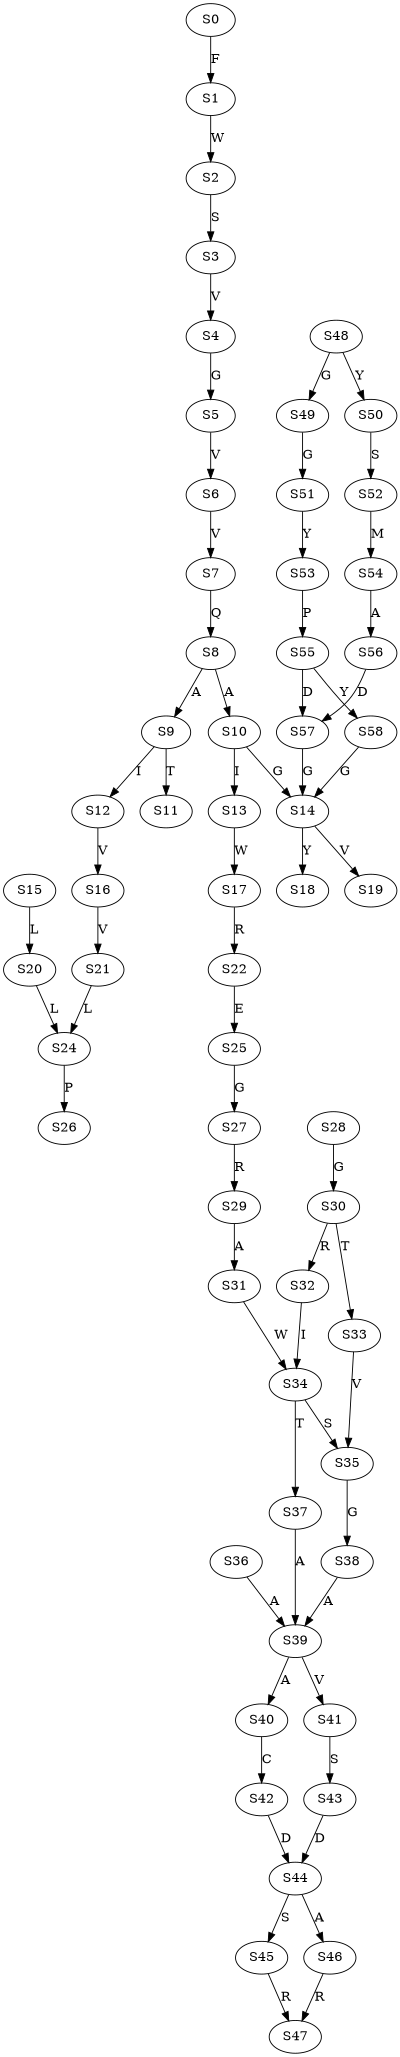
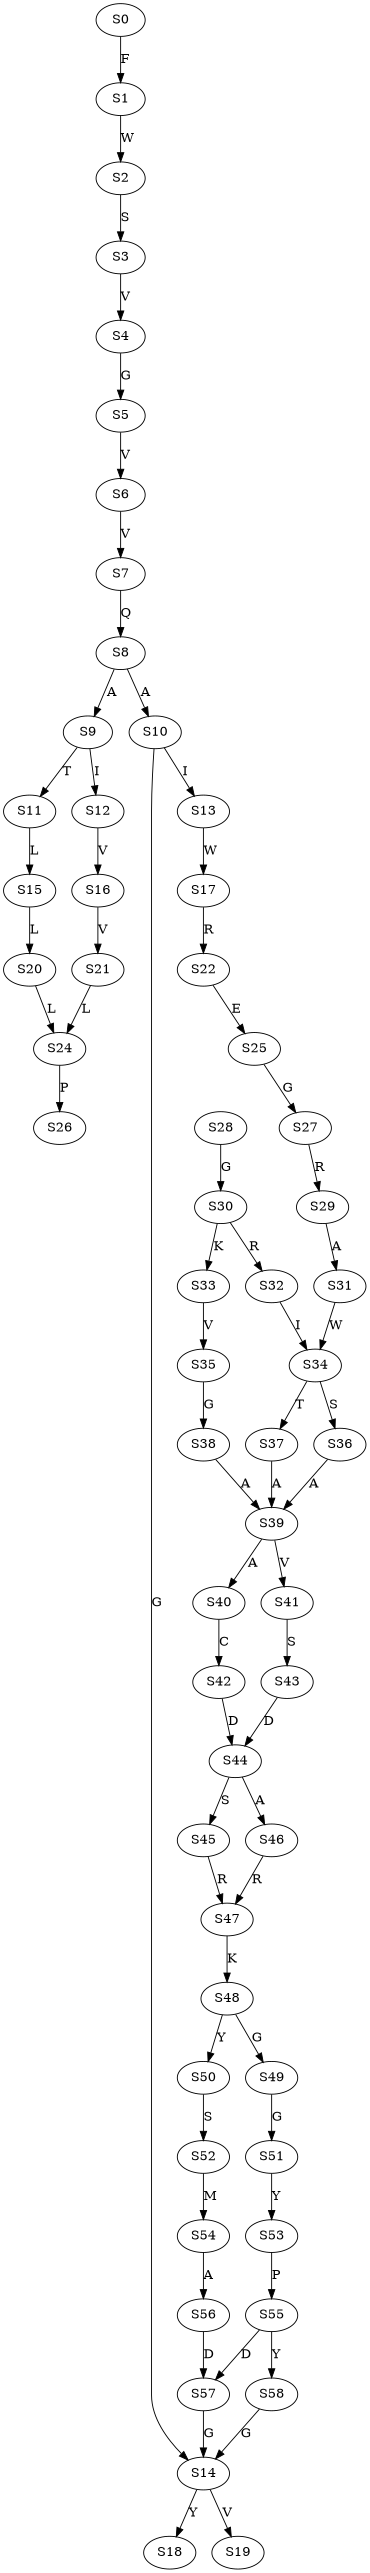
none -> (30, 846)
(345, 1247) -> (218, 1247)
(319, 1420) -> (326, 1401)
none -> (227, 1955)
